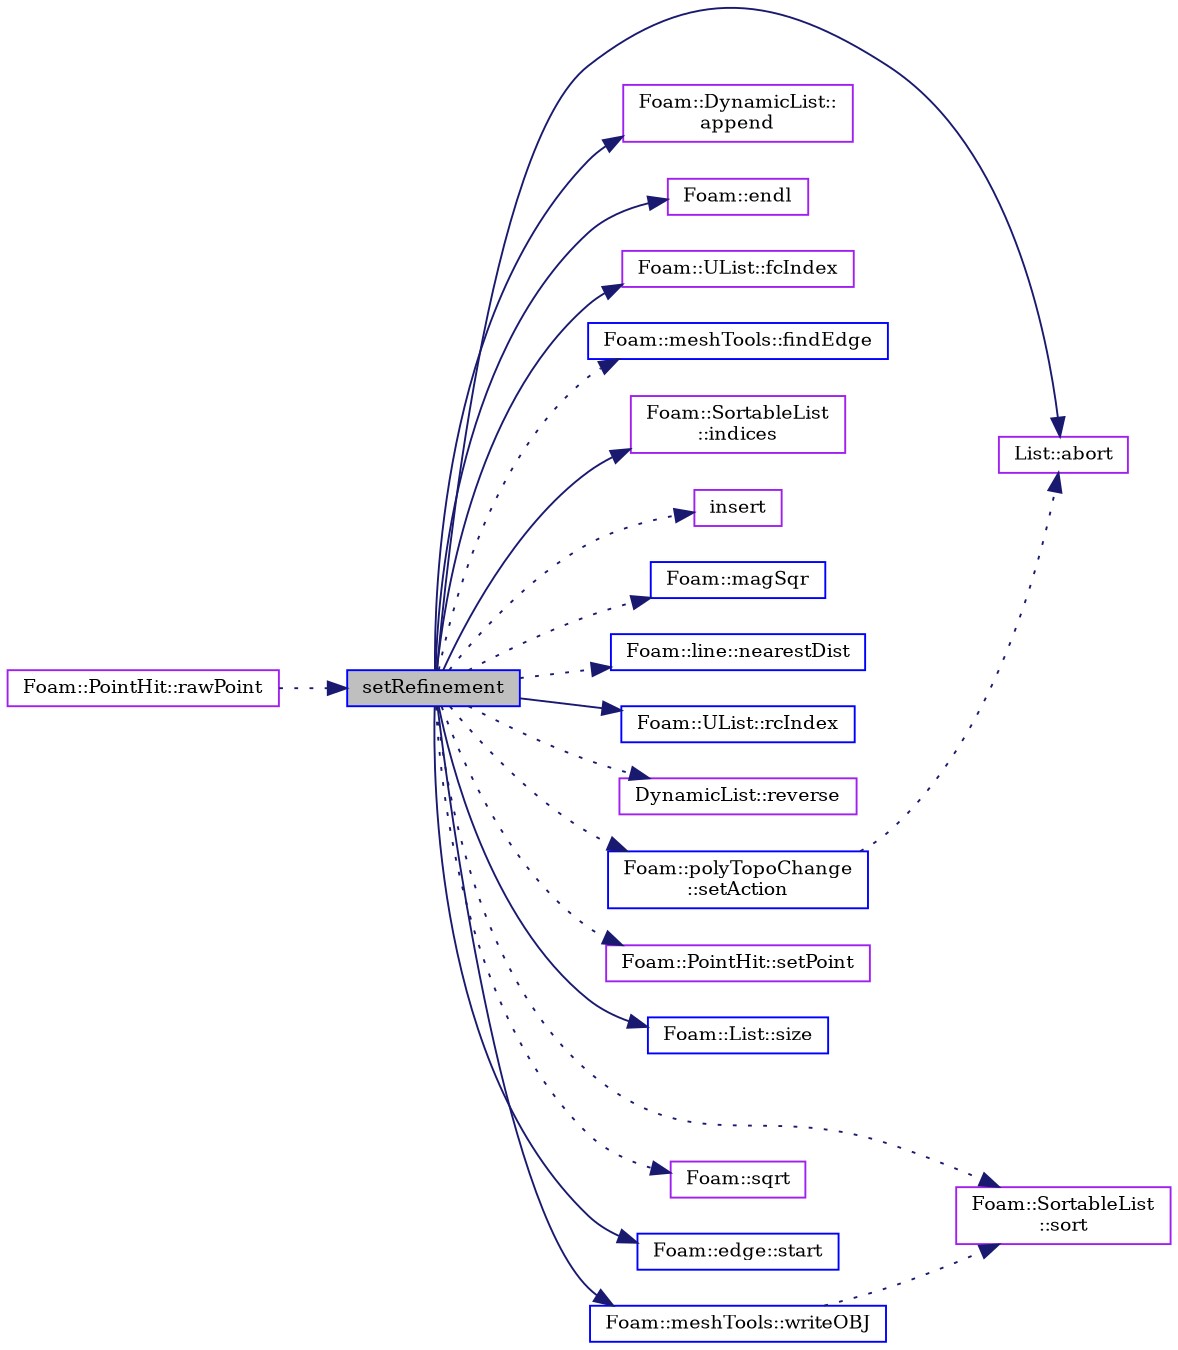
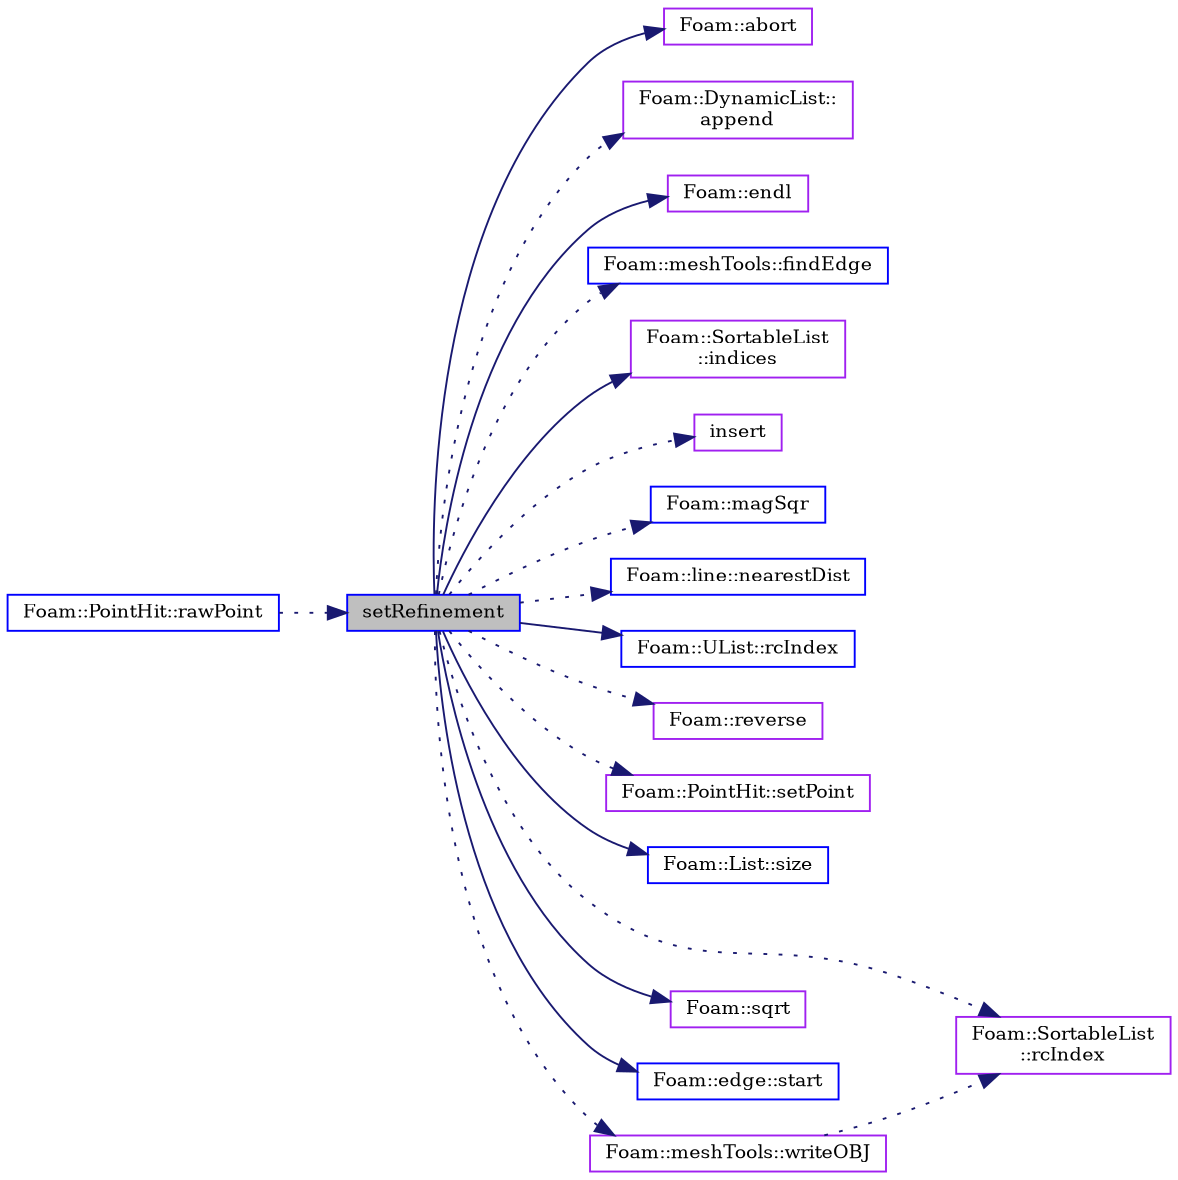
(738, 269) -> none
(508, 283) -> (479, 351)
(1063, 455) -> (738, 27)
(143, 688) -> (143, 613)
(738, 796) -> (738, 721)
(738, 880) -> none
(498, 993) -> (502, 843)
(487, 1011) -> (468, 896)
(1063, 1216) -> (1063, 1045)
(738, 1324) -> (738, 1154)
